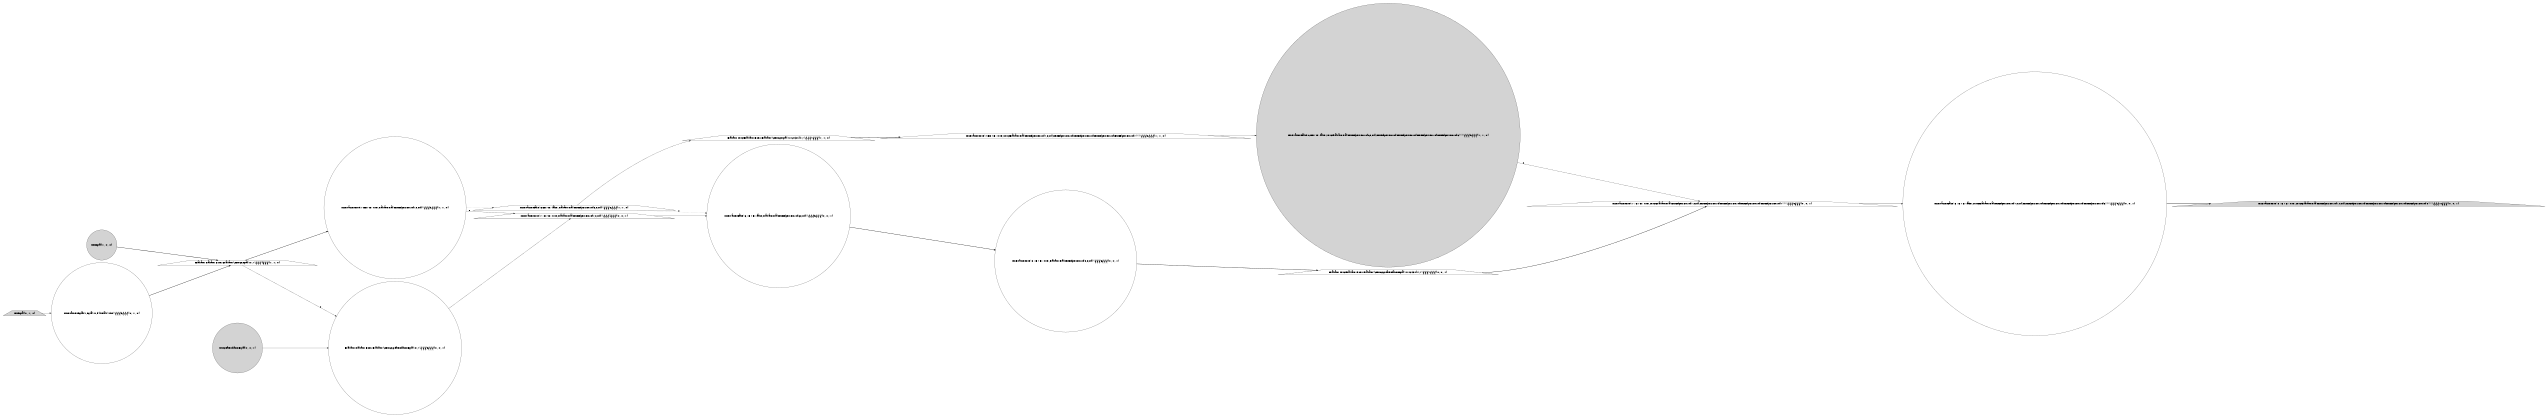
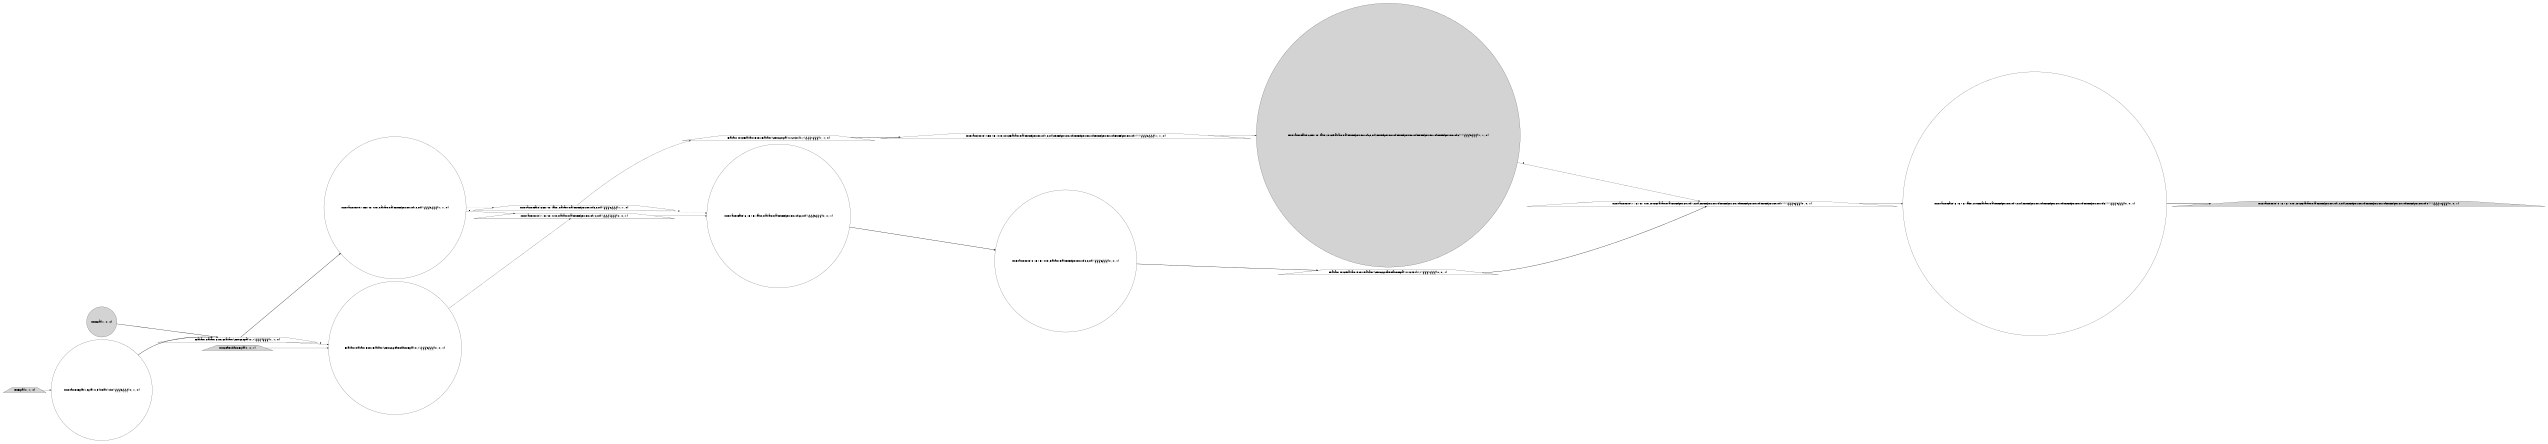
(238, 348) -> (238, 348)
